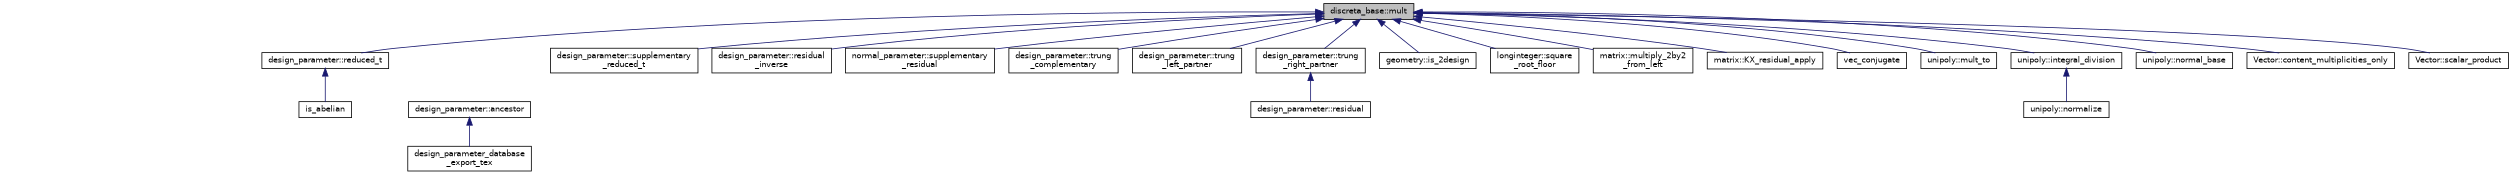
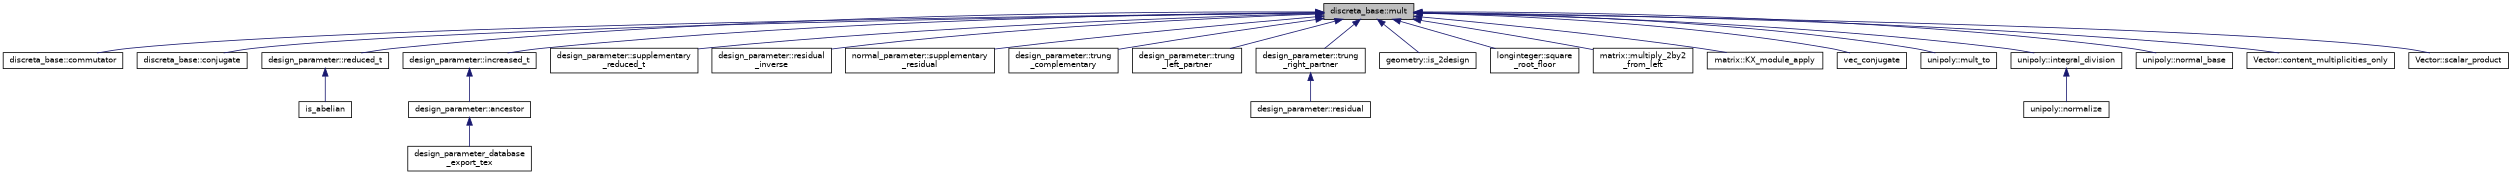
none -> (63, 61)
none -> (192, 61)
none -> (470, 61)
(1765, 61) -> (1765, 61)
